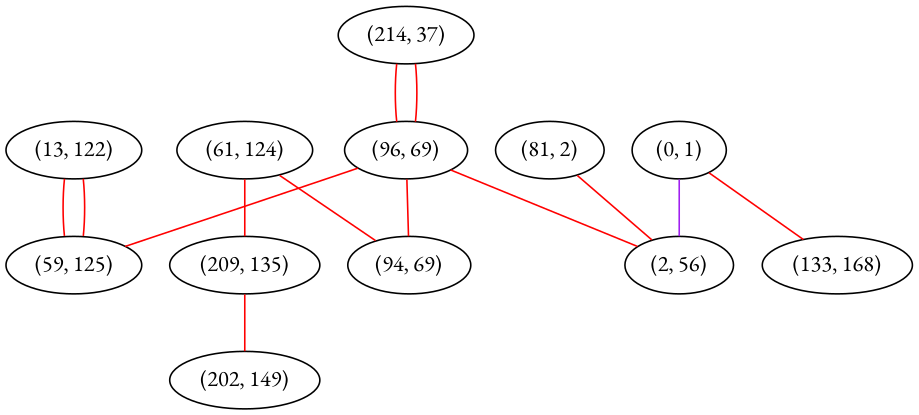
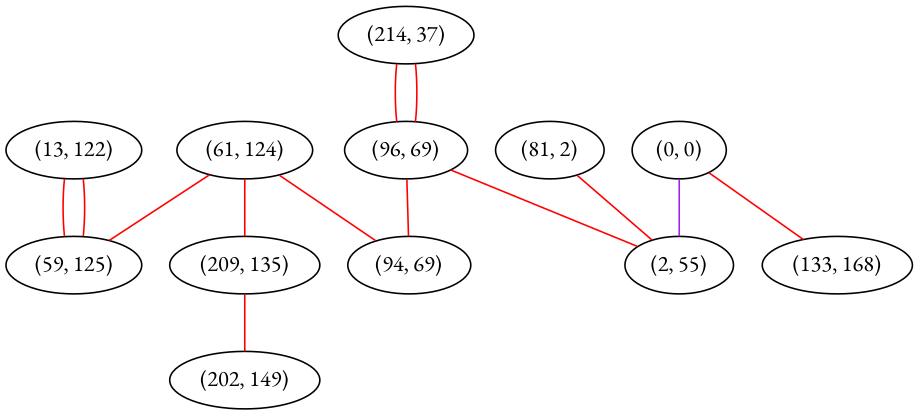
(679, 150) -> (679, 150)
(230, 211) -> (159, 208)
(679, 265) -> (679, 265)
